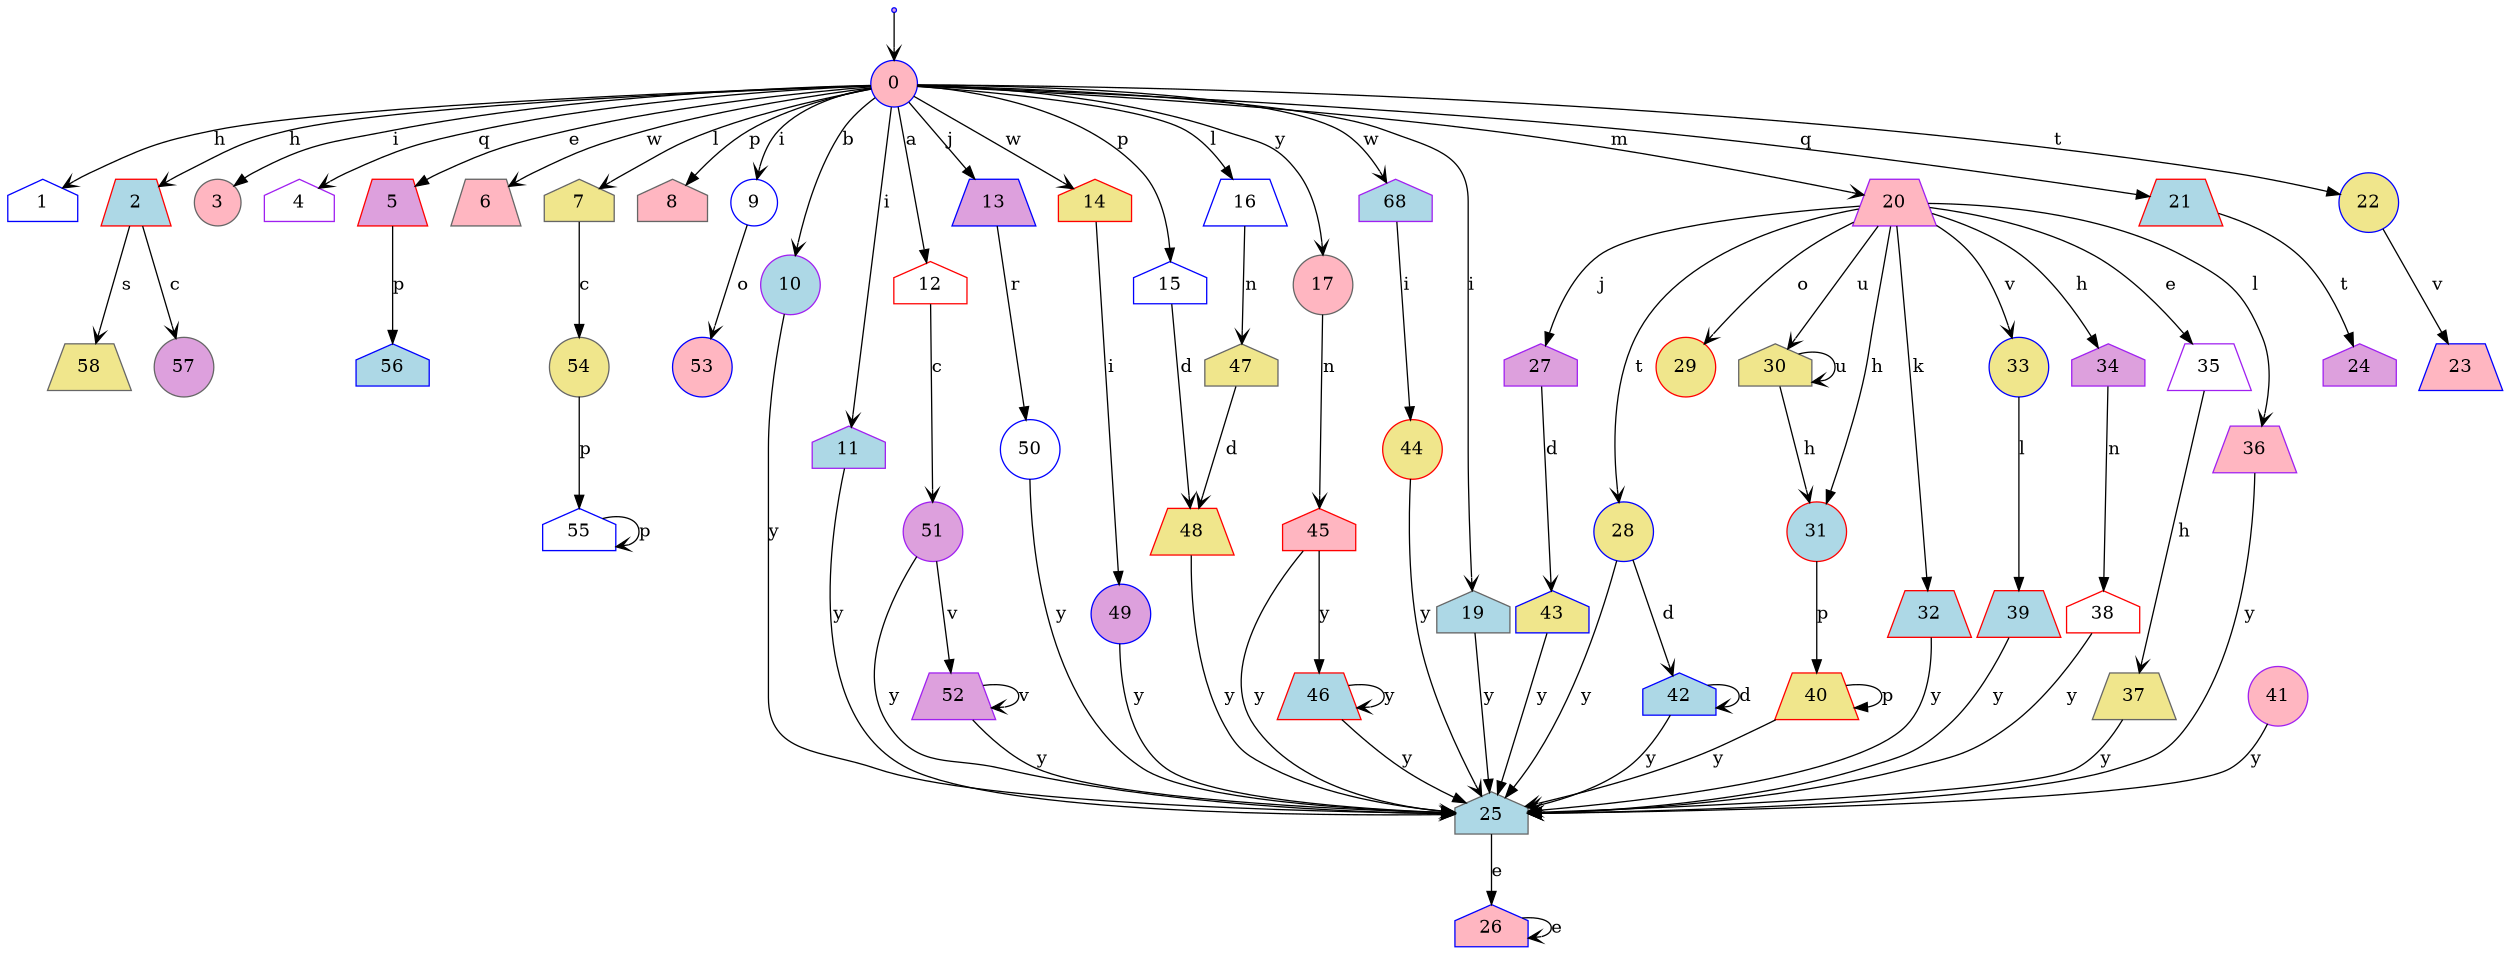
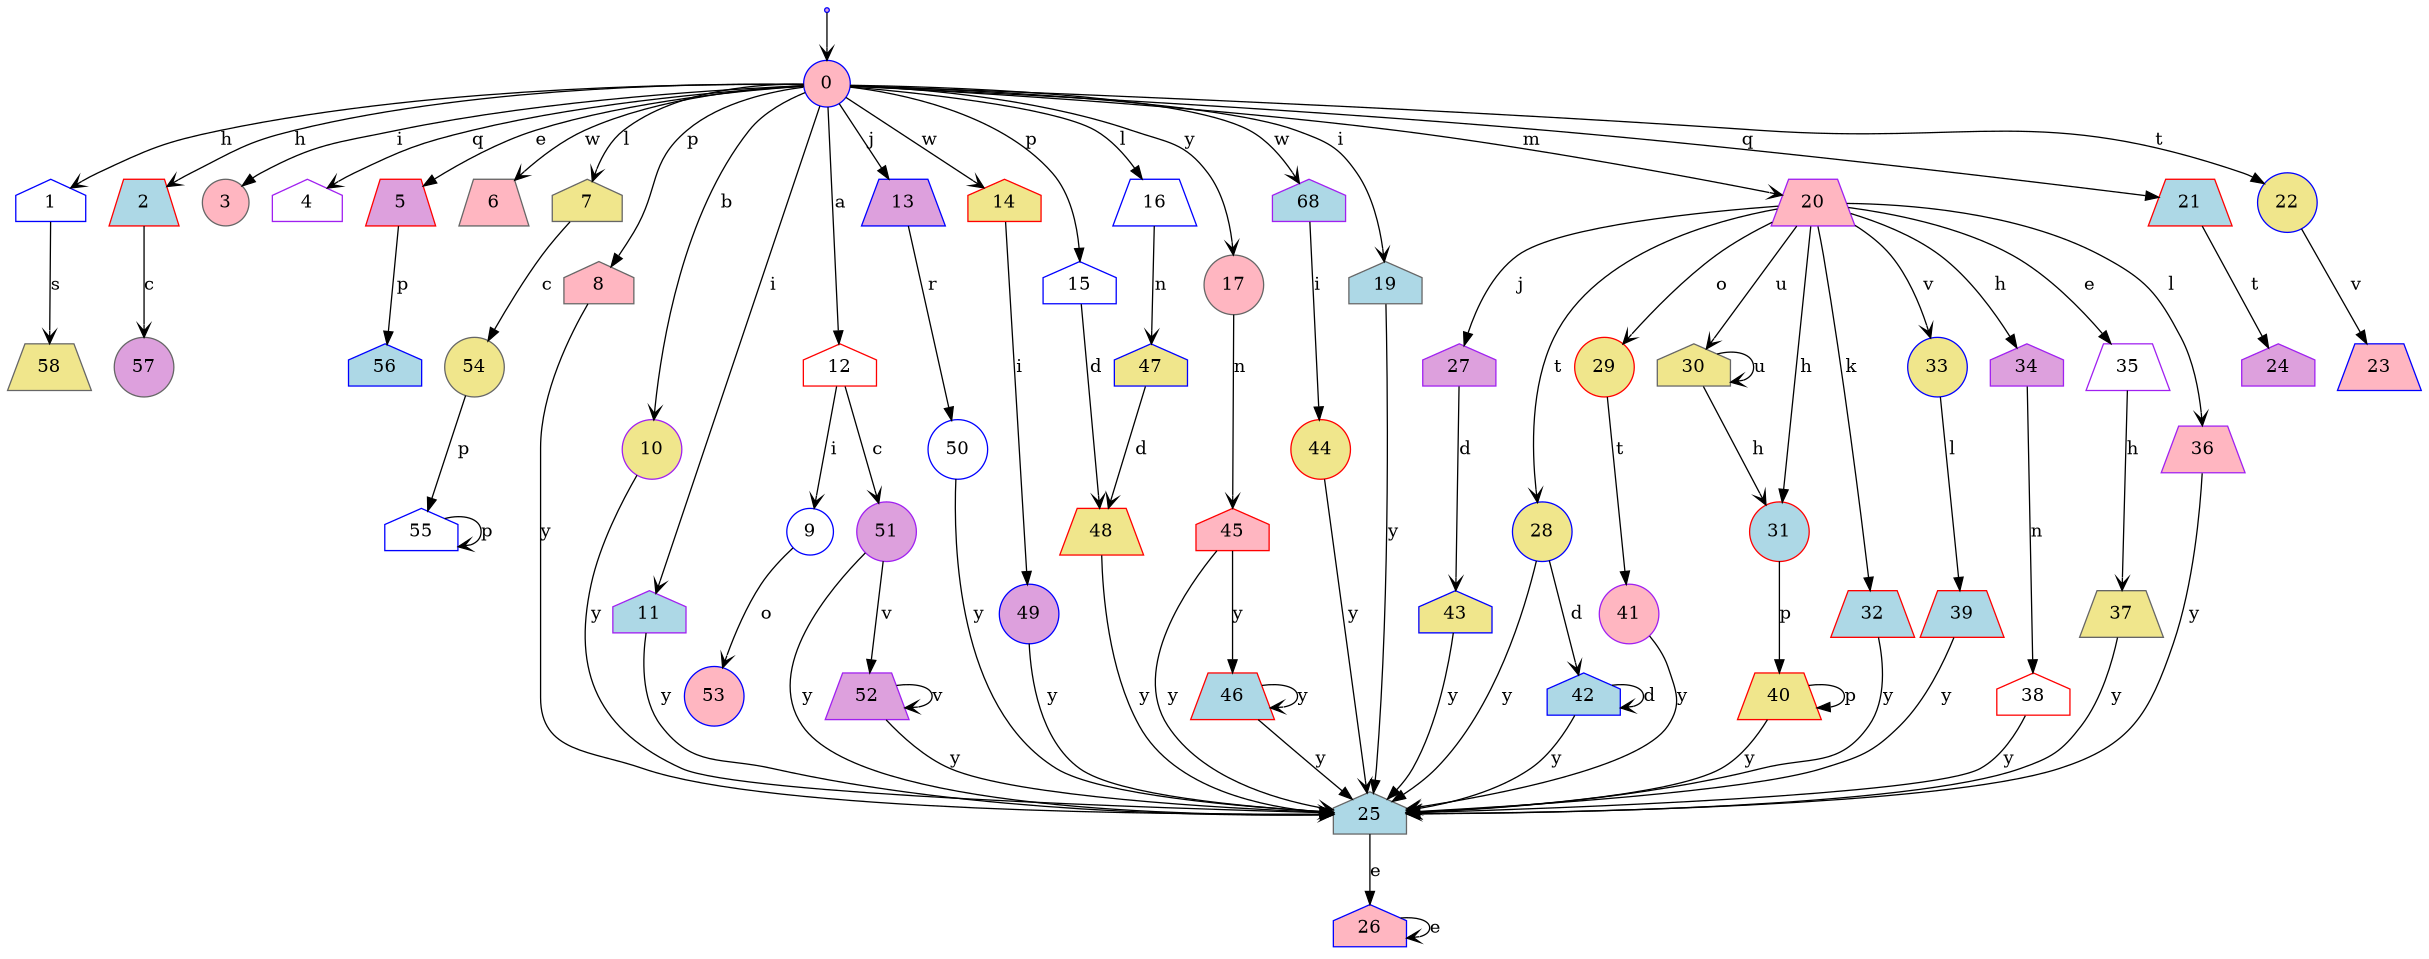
(791, 120) -> (827, 441)
(115, 278) -> (50, 276)
(790, 285) -> (652, 449)
(1241, 367) -> (1151, 367)
none -> (1616, 484)
none -> (711, 784)
